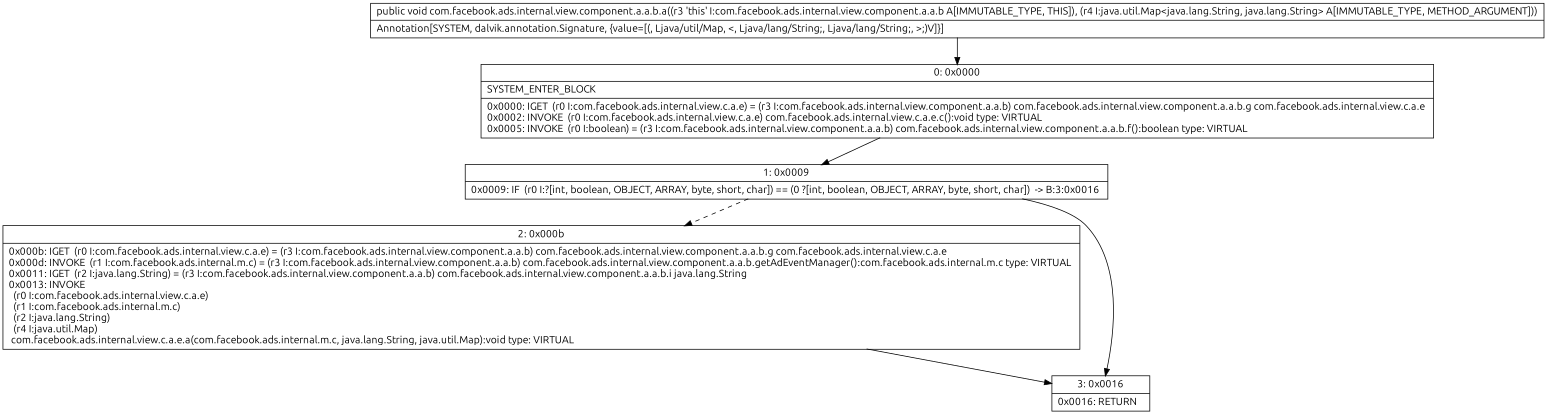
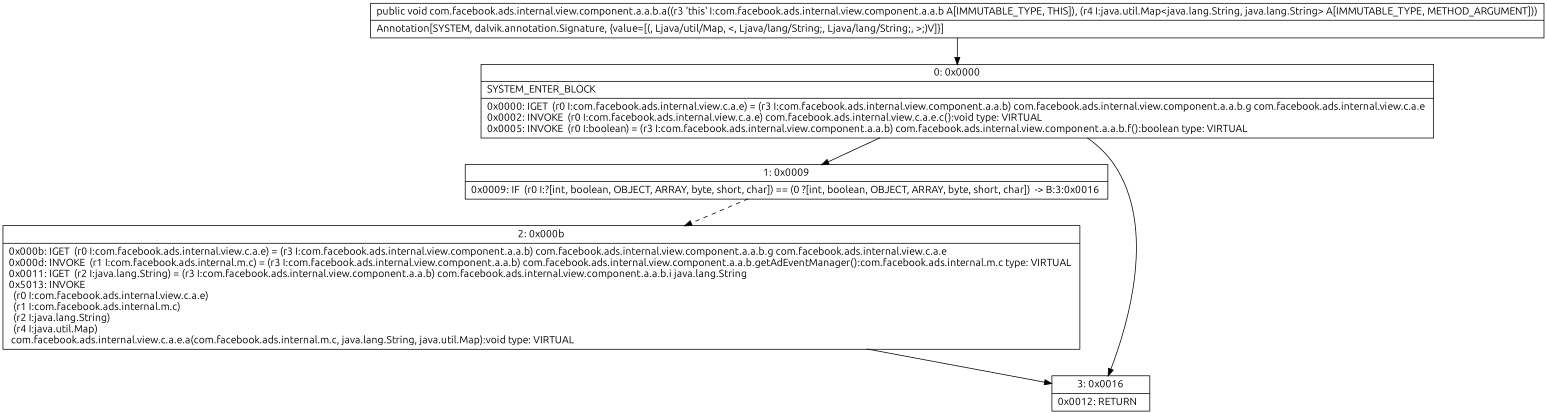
(1106, 260) -> (1136, 247)
(49, 285) -> (49, 285)
(1101, 402) -> (1101, 402)
